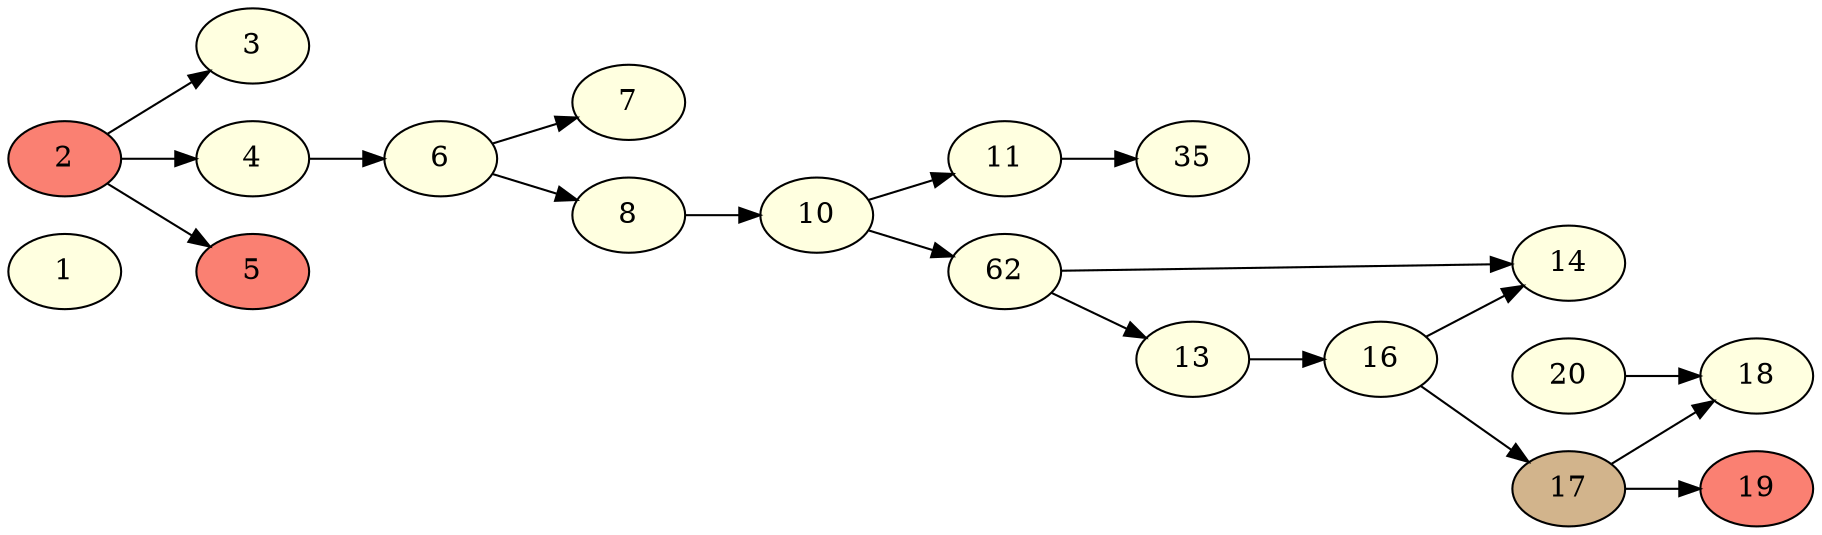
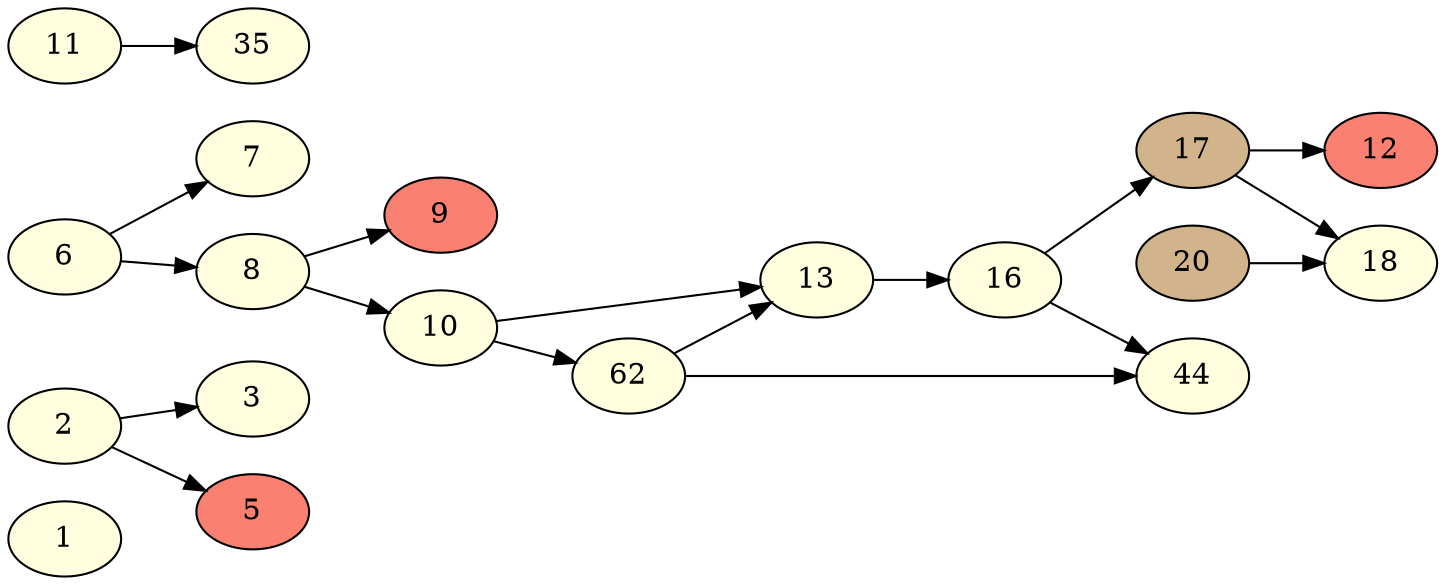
(65, 159) -> (65, 426)
(253, 159) -> none
(901, 190) -> (618, 305)
none -> (441, 215)
(1569, 263) -> (1193, 376)
(1569, 376) -> (1193, 263)
(1757, 489) -> (1381, 150)
